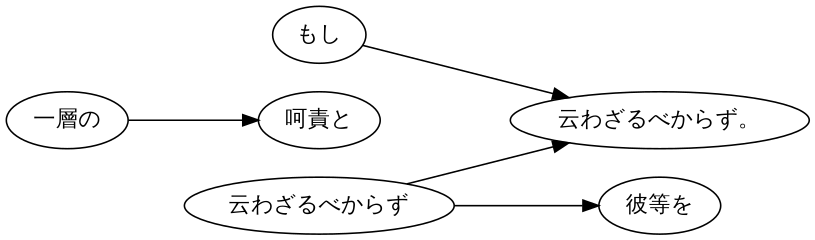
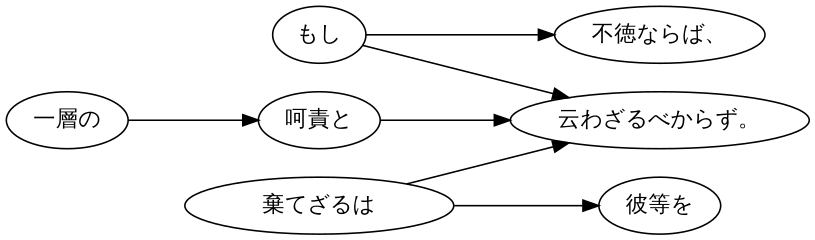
none -> (660, 35)
none -> (437, 120)
(319, 206) -> (319, 206)
